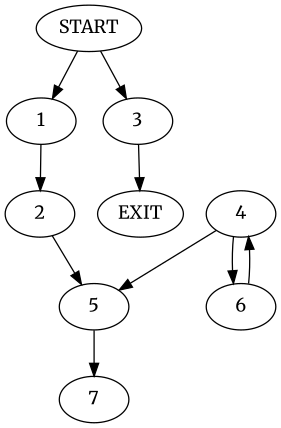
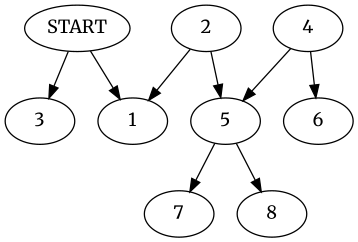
(41, 161) -> (174, 70)
(140, 214) -> none
none -> (272, 214)
(250, 267) -> none
